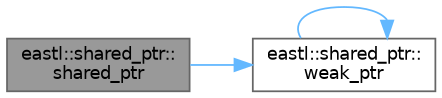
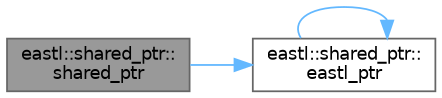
(344, 65) -> (344, 65)
